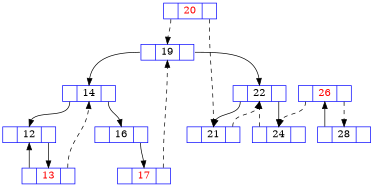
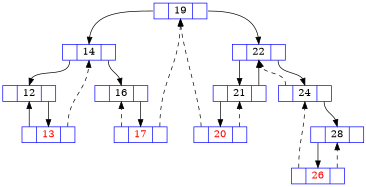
none -> (220, 111)
none -> (328, 112)
(243, 115) -> (259, 76)
none -> (121, 118)
